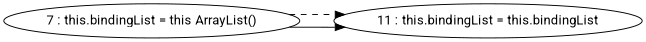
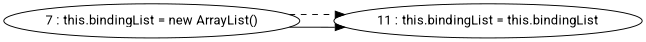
(152, 21) -> (152, 21)
